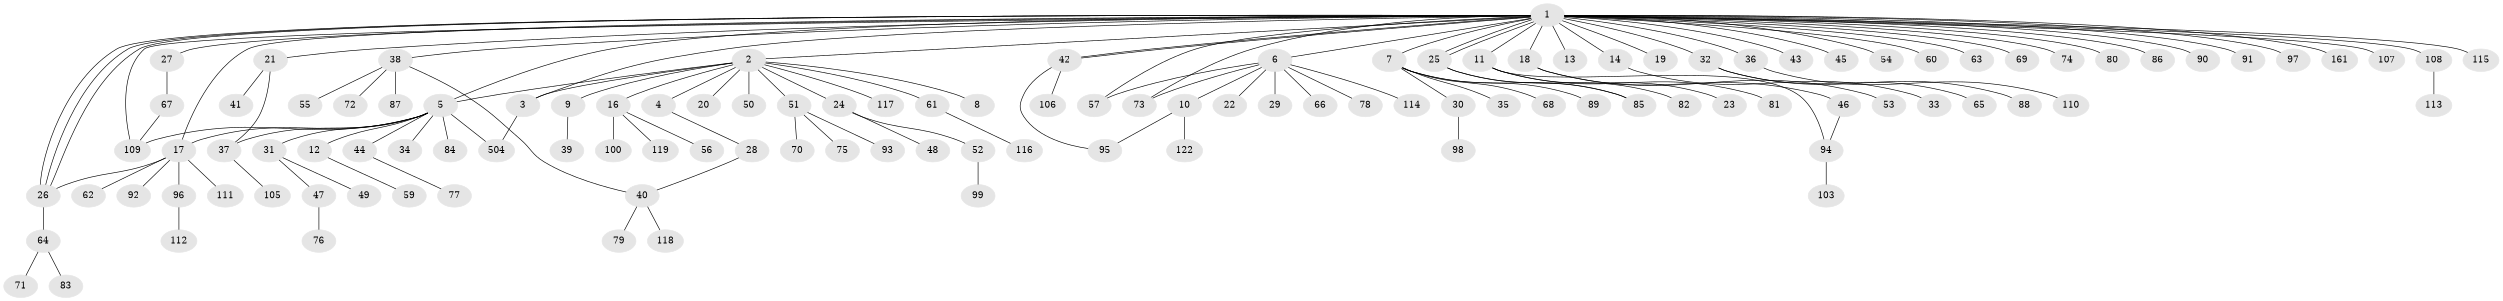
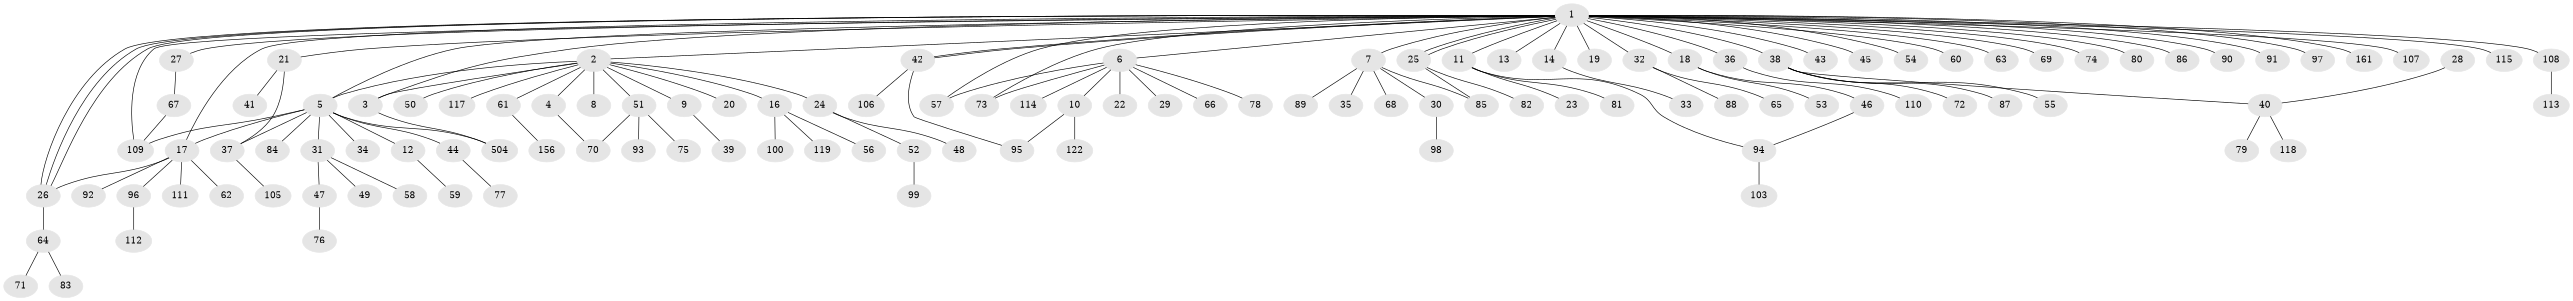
(705, 128) -> (571, 128)
(1025, 151) -> (547, 151)
none -> (410, 196)
